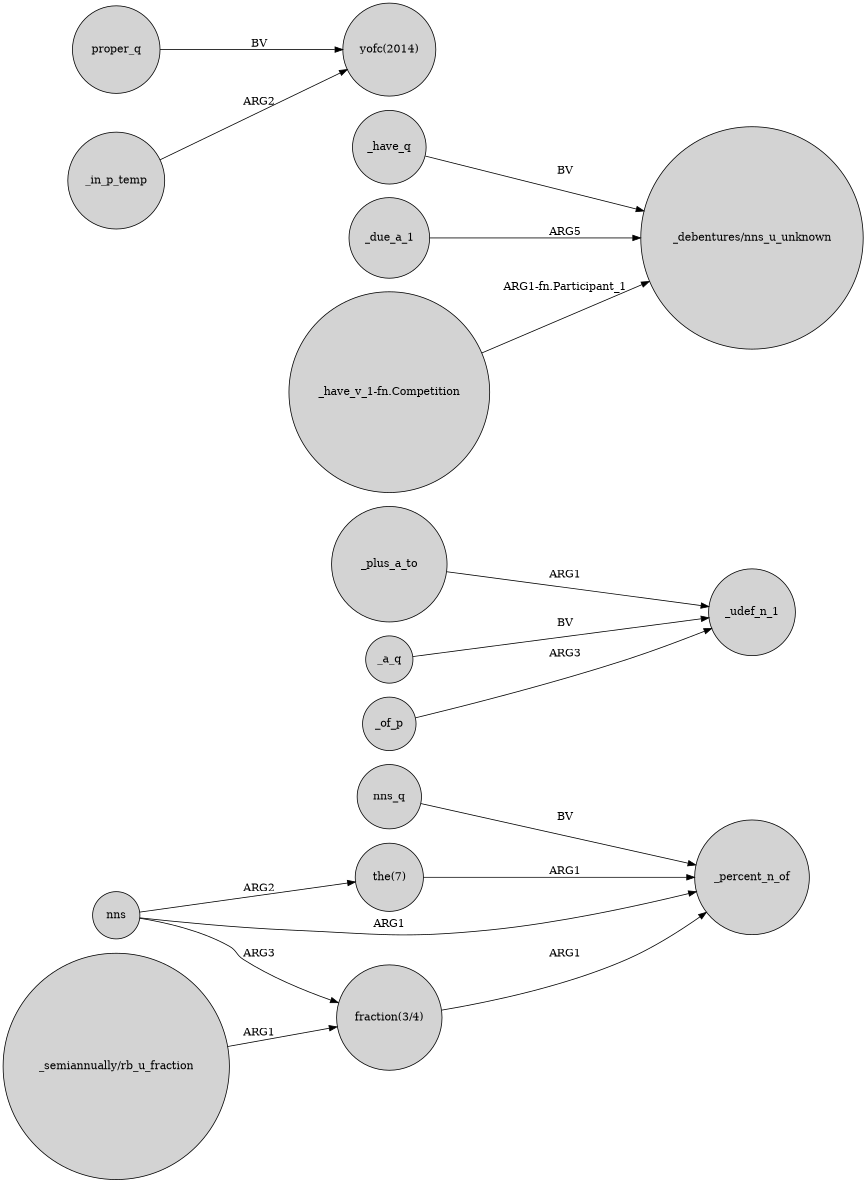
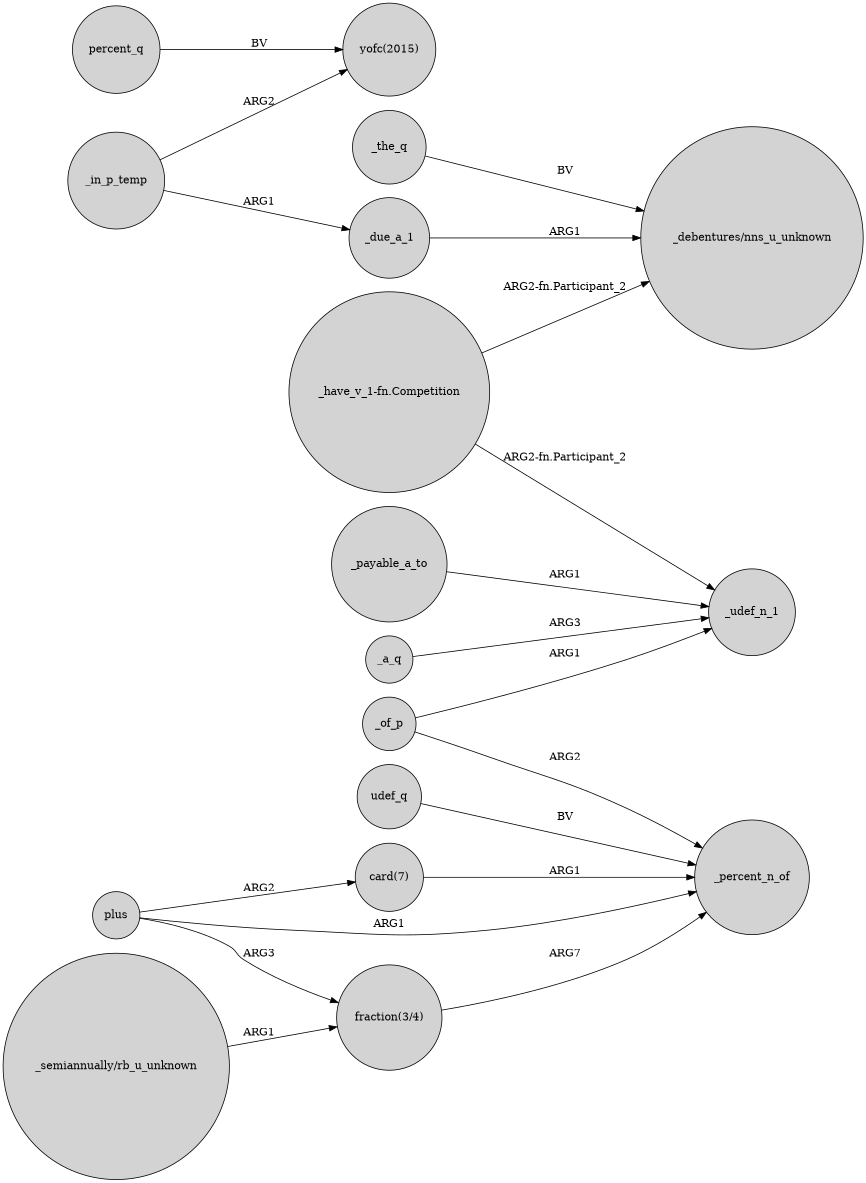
(116, 50) -> (116, 50)
(389, 50) -> (389, 50)
(389, 147) -> (389, 147)
none -> (253, 209)
(565, 232) -> (565, 232)
(565, 287) -> (565, 287)
none -> (592, 515)
(389, 564) -> (389, 564)
(565, 623) -> (565, 623)
(565, 654) -> (565, 654)
none -> (558, 780)
(389, 797) -> (389, 797)
(389, 877) -> (389, 877)
(116, 915) -> (116, 915)
(565, 954) -> (565, 954)
(116, 1066) -> (116, 1066)
